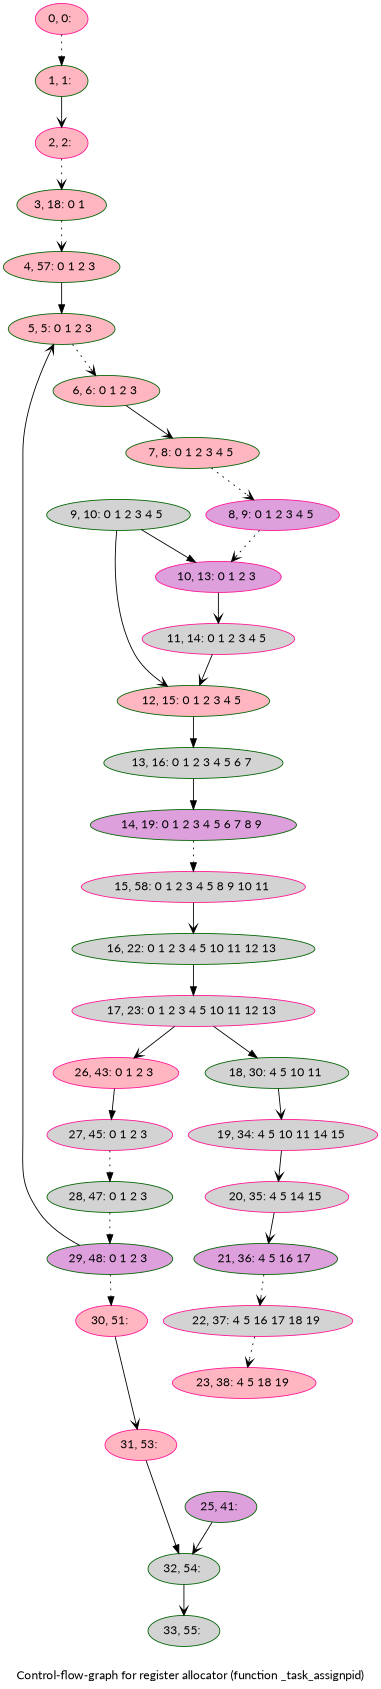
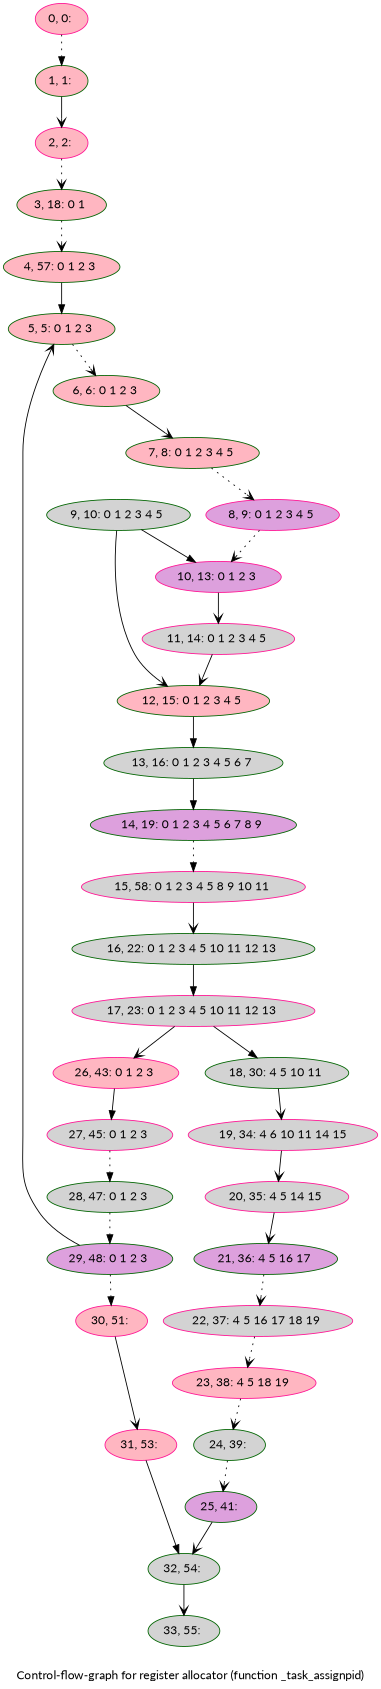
(283, 1135) -> (283, 1135)
none -> (230, 1445)
